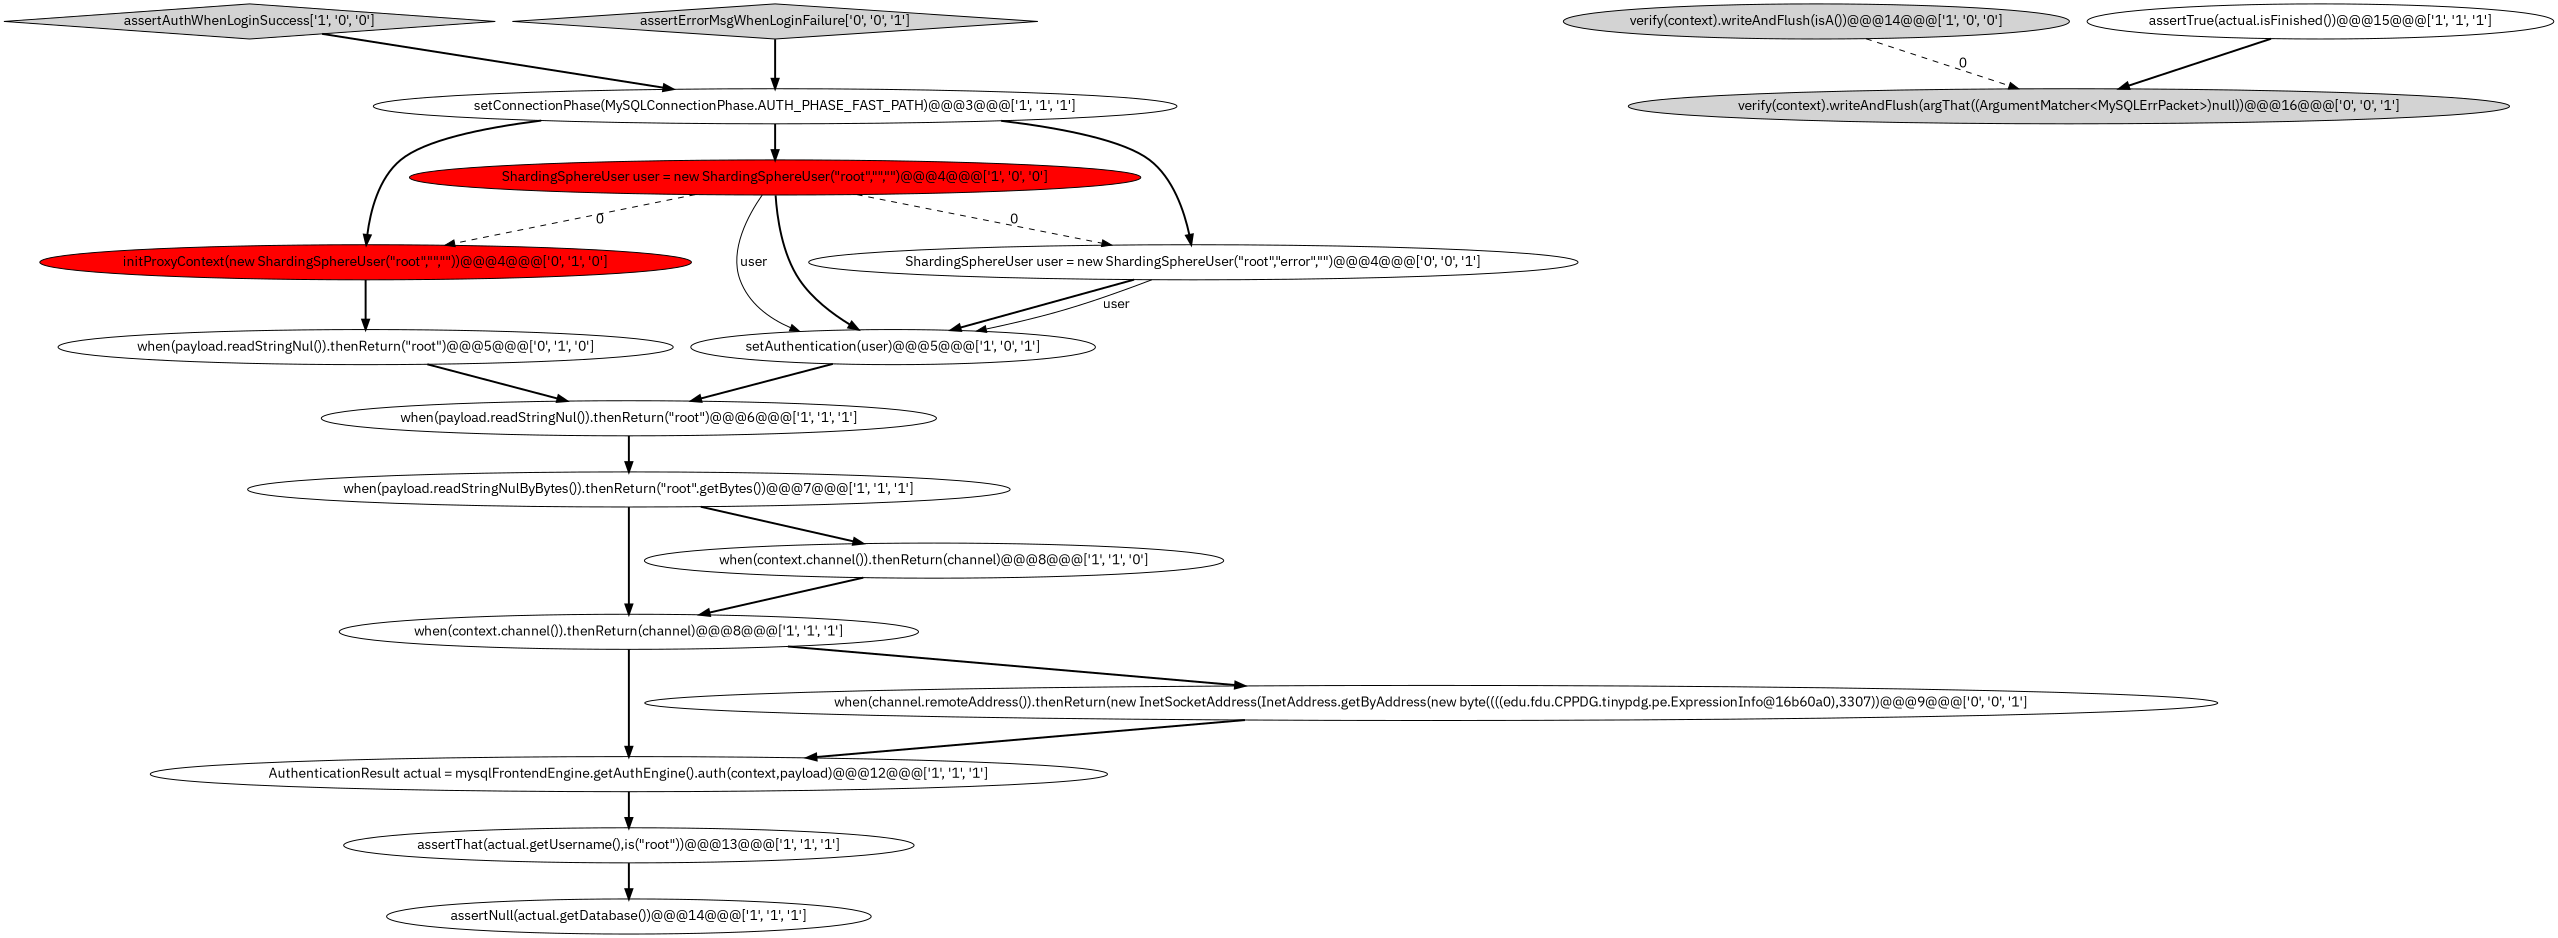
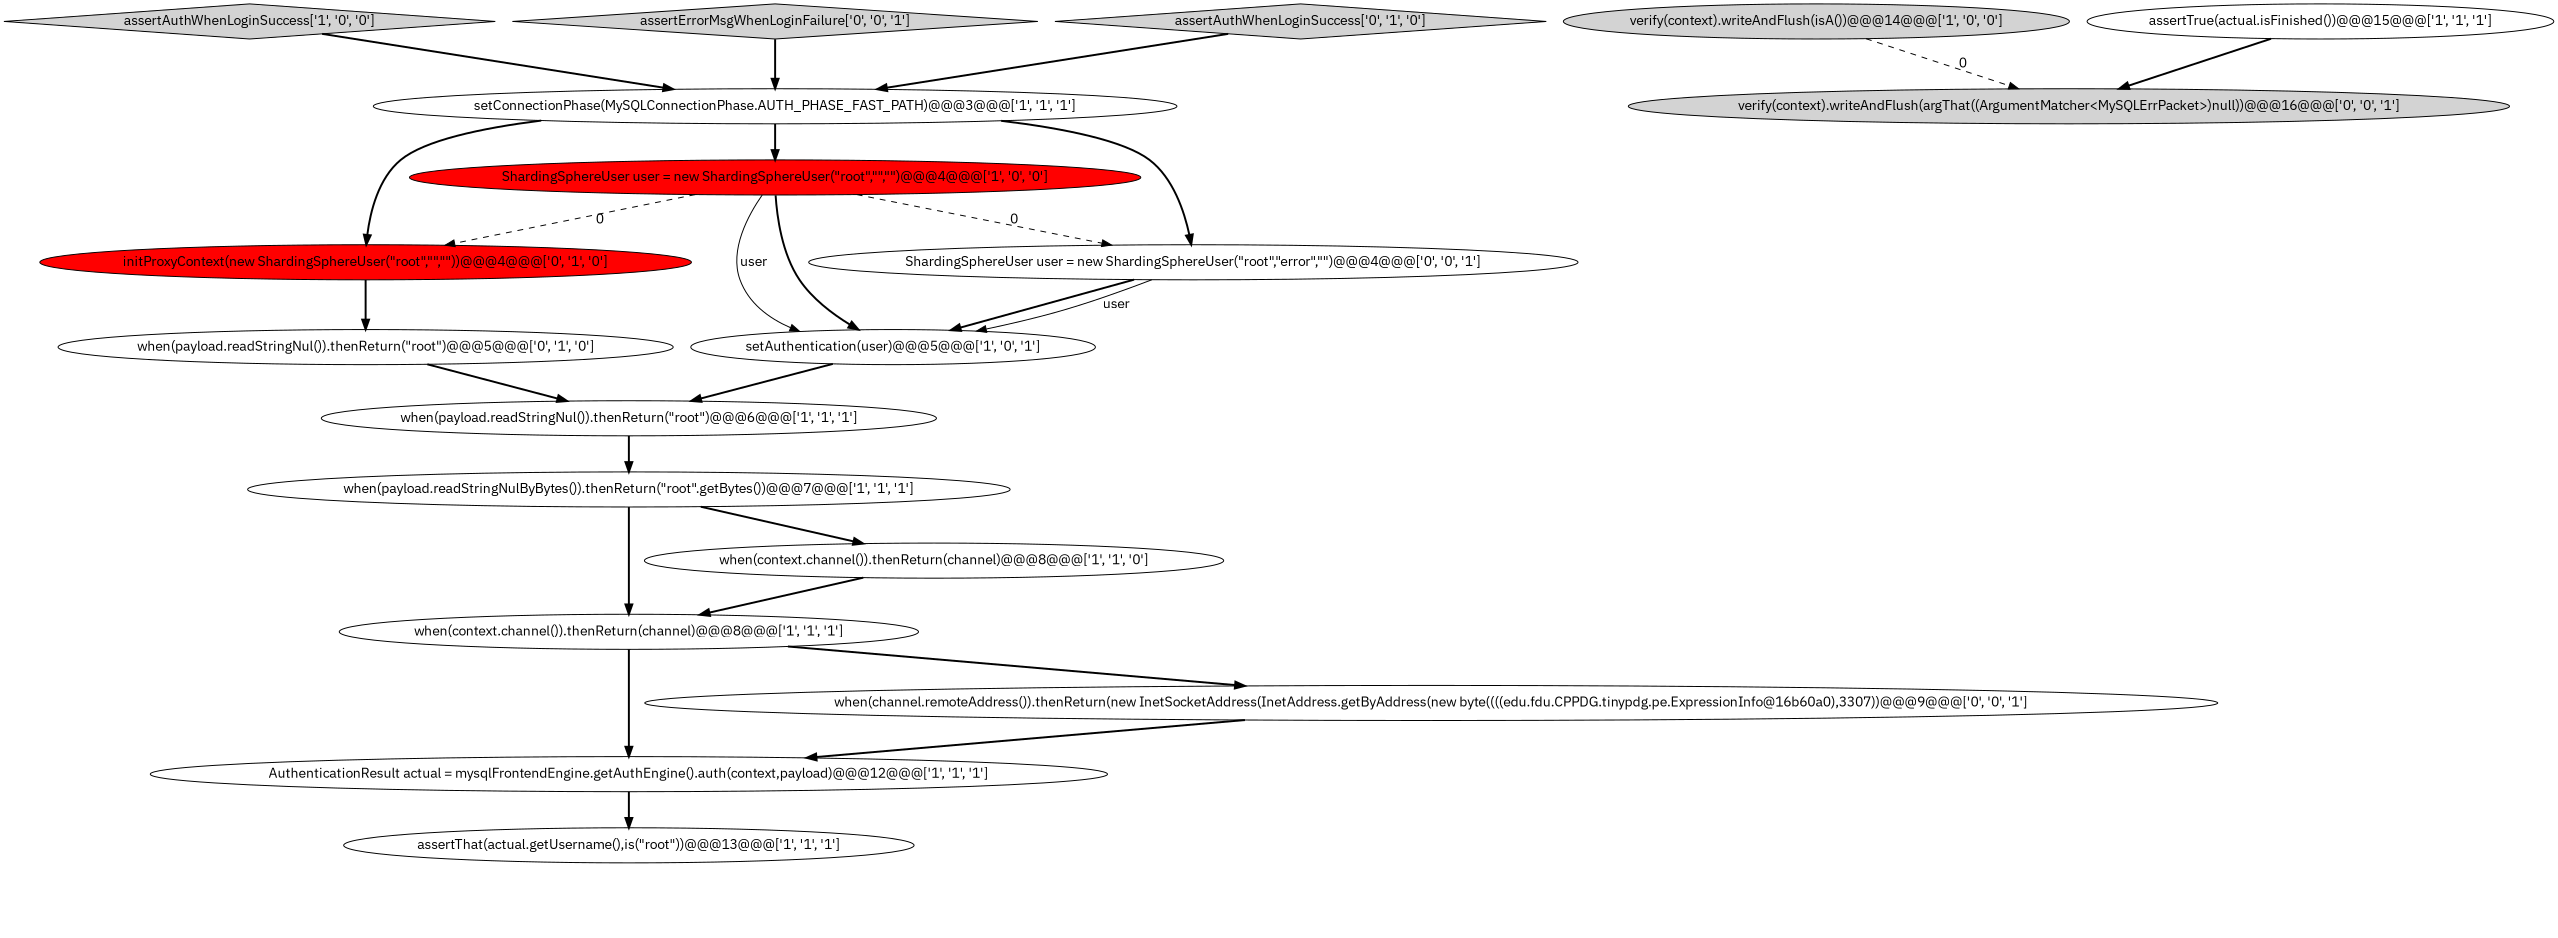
none -> (1301, 21)
(629, 917) -> none
